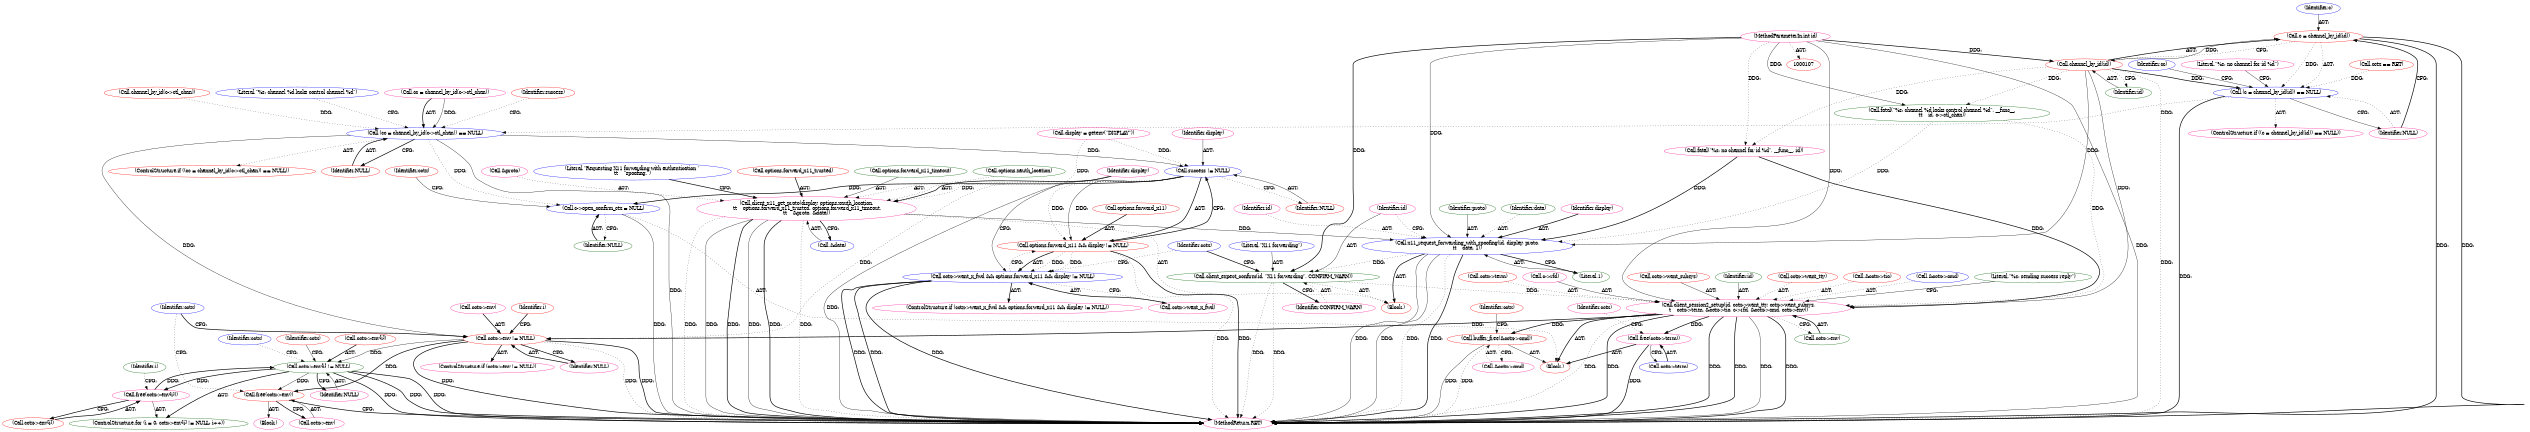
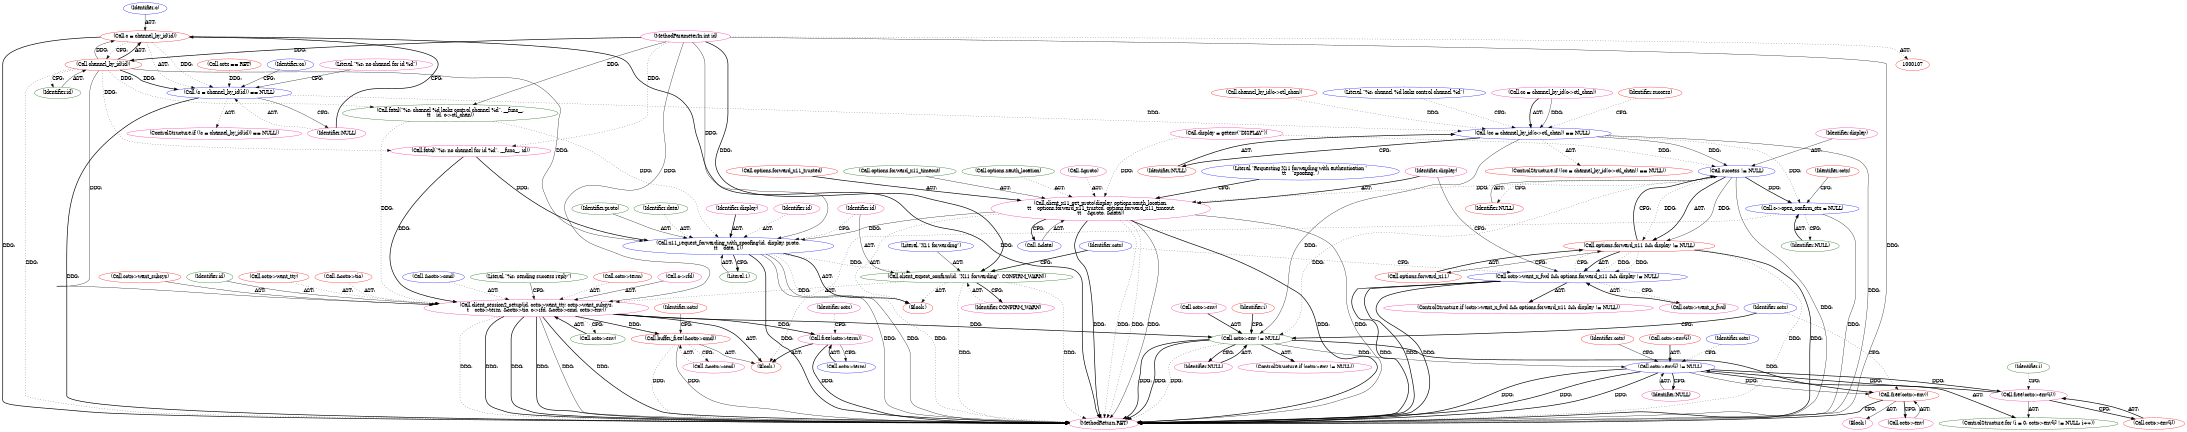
none -> (1523, 262)
(505, 339) -> (1251, 339)
(319, 367) -> (1670, 367)
